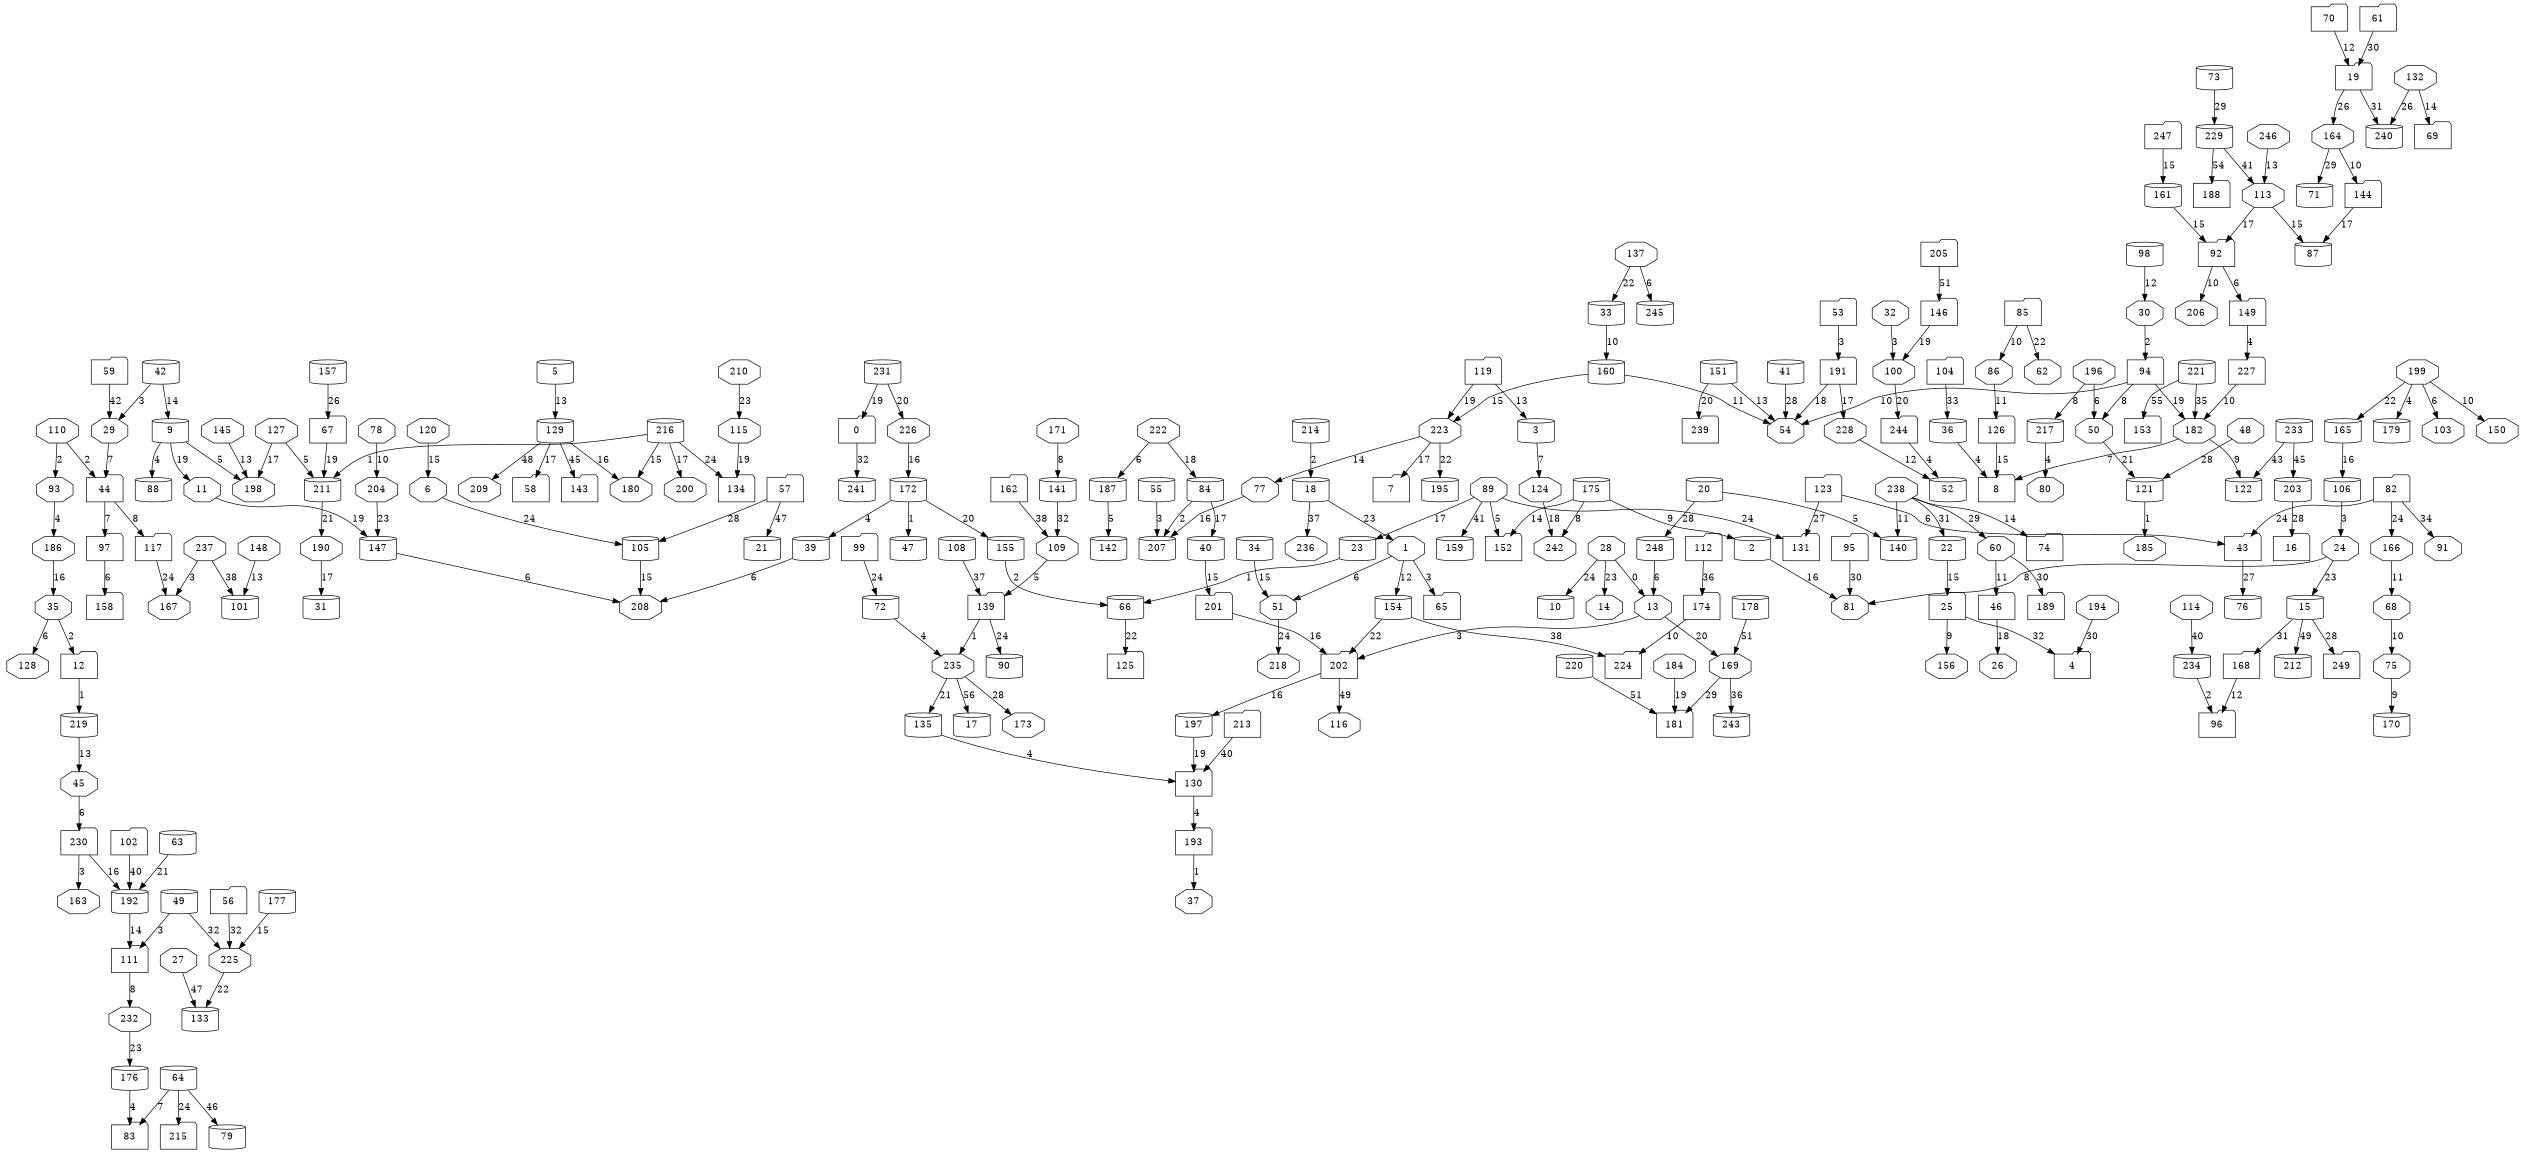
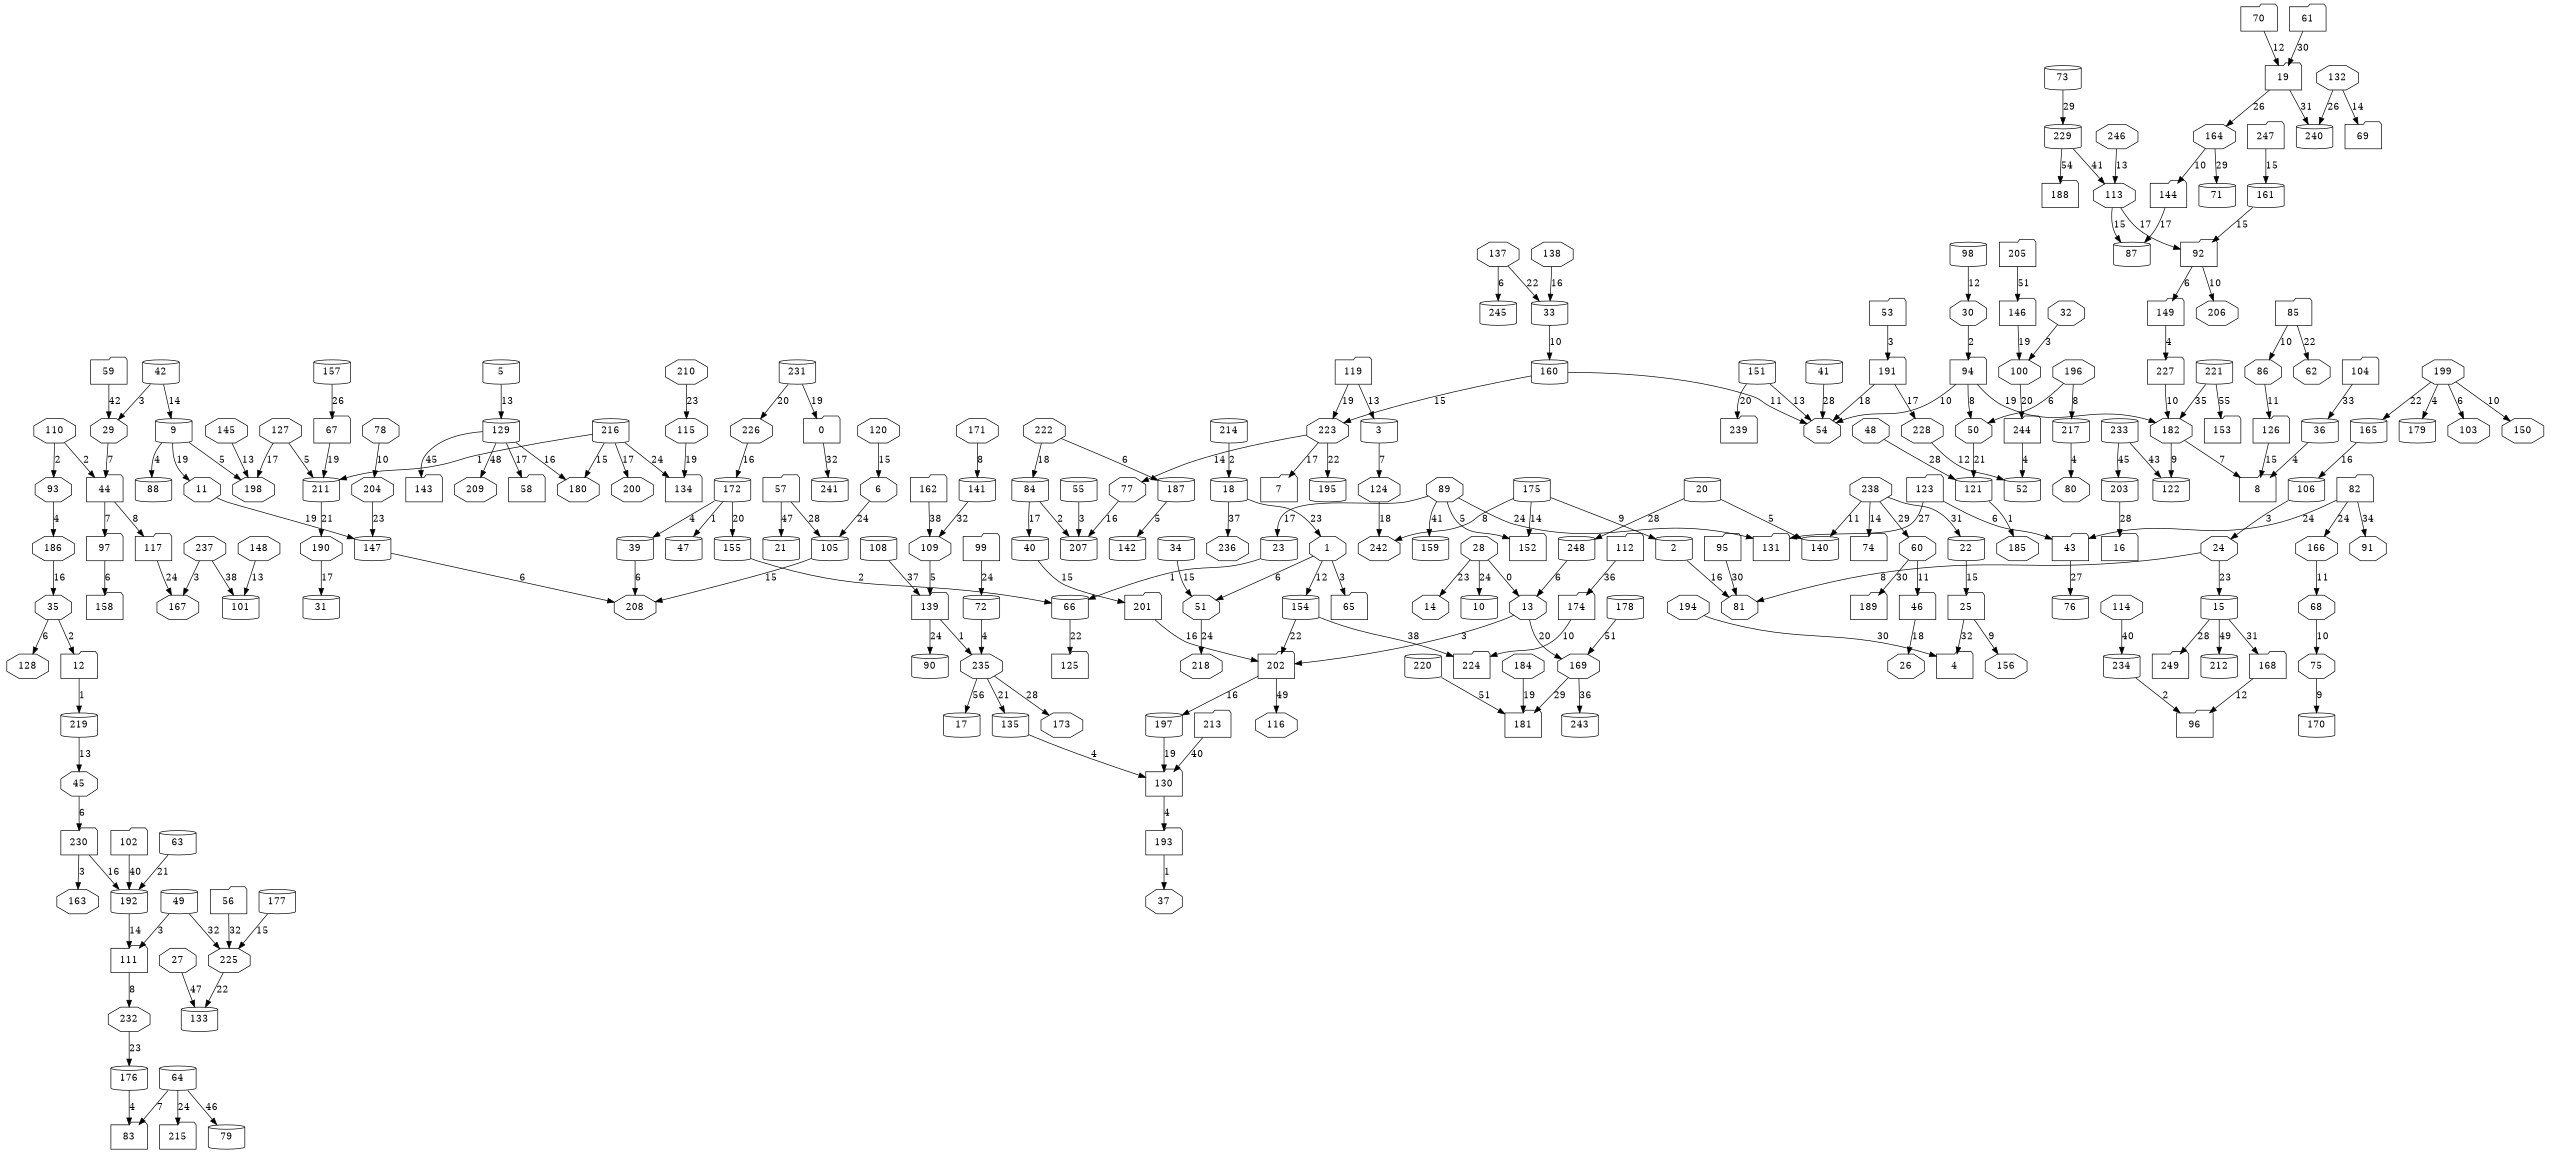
none -> (1552, 254)
